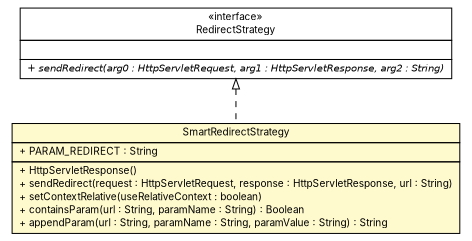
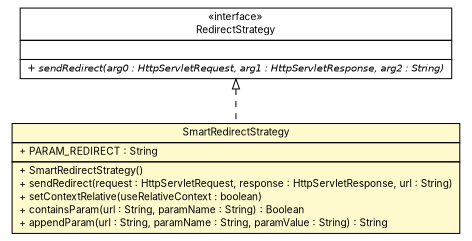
(79, 171) -> (82, 171)
